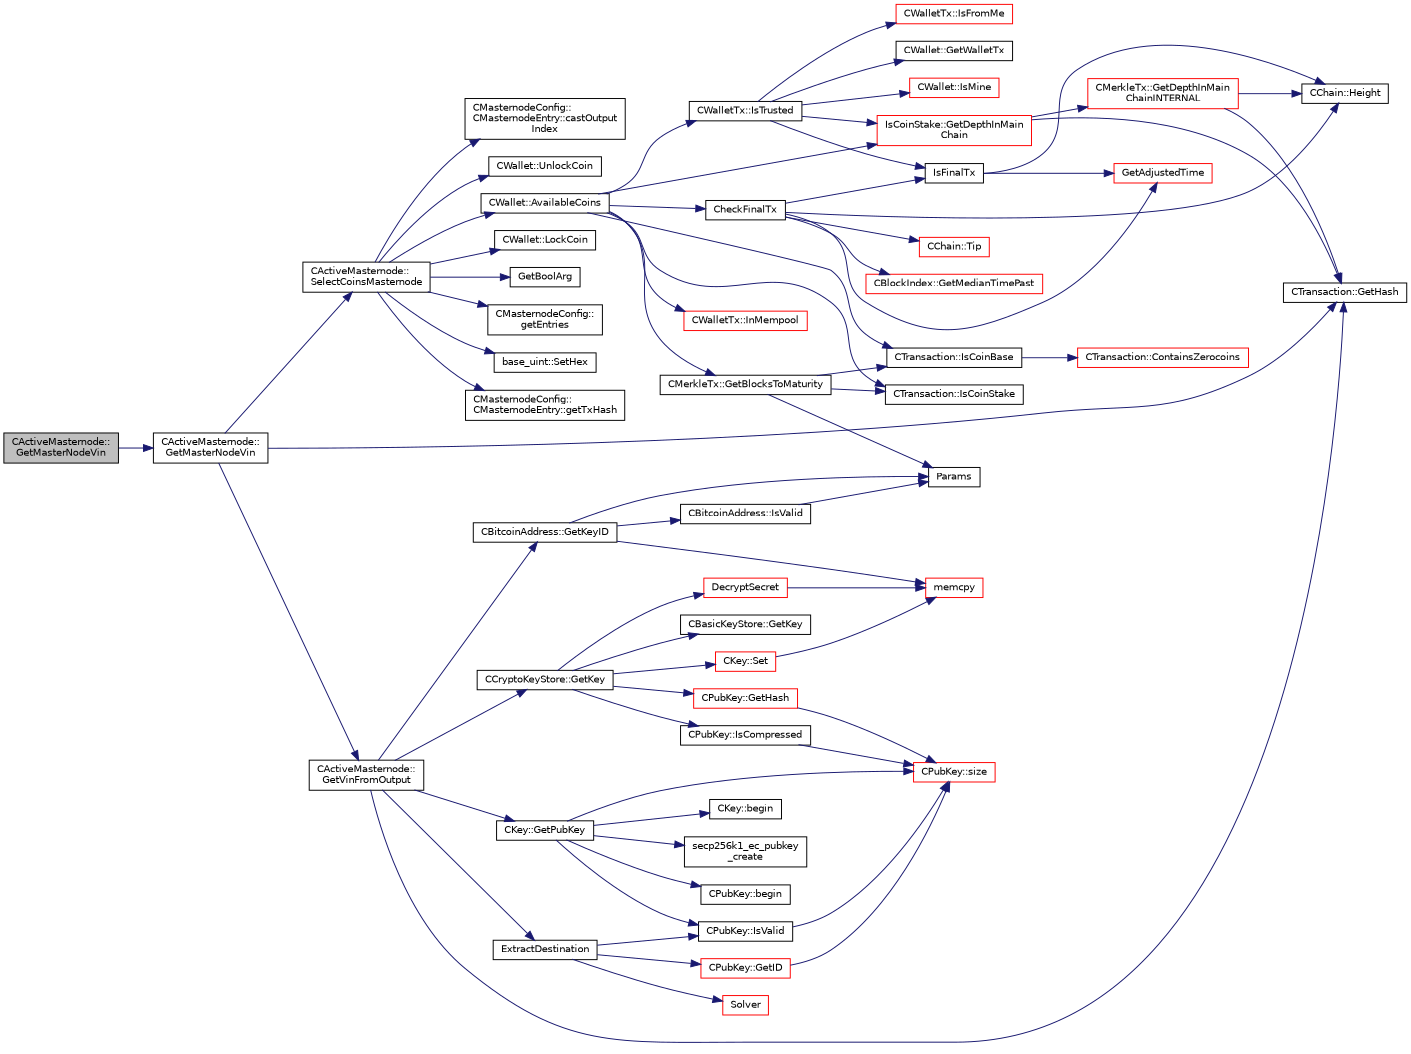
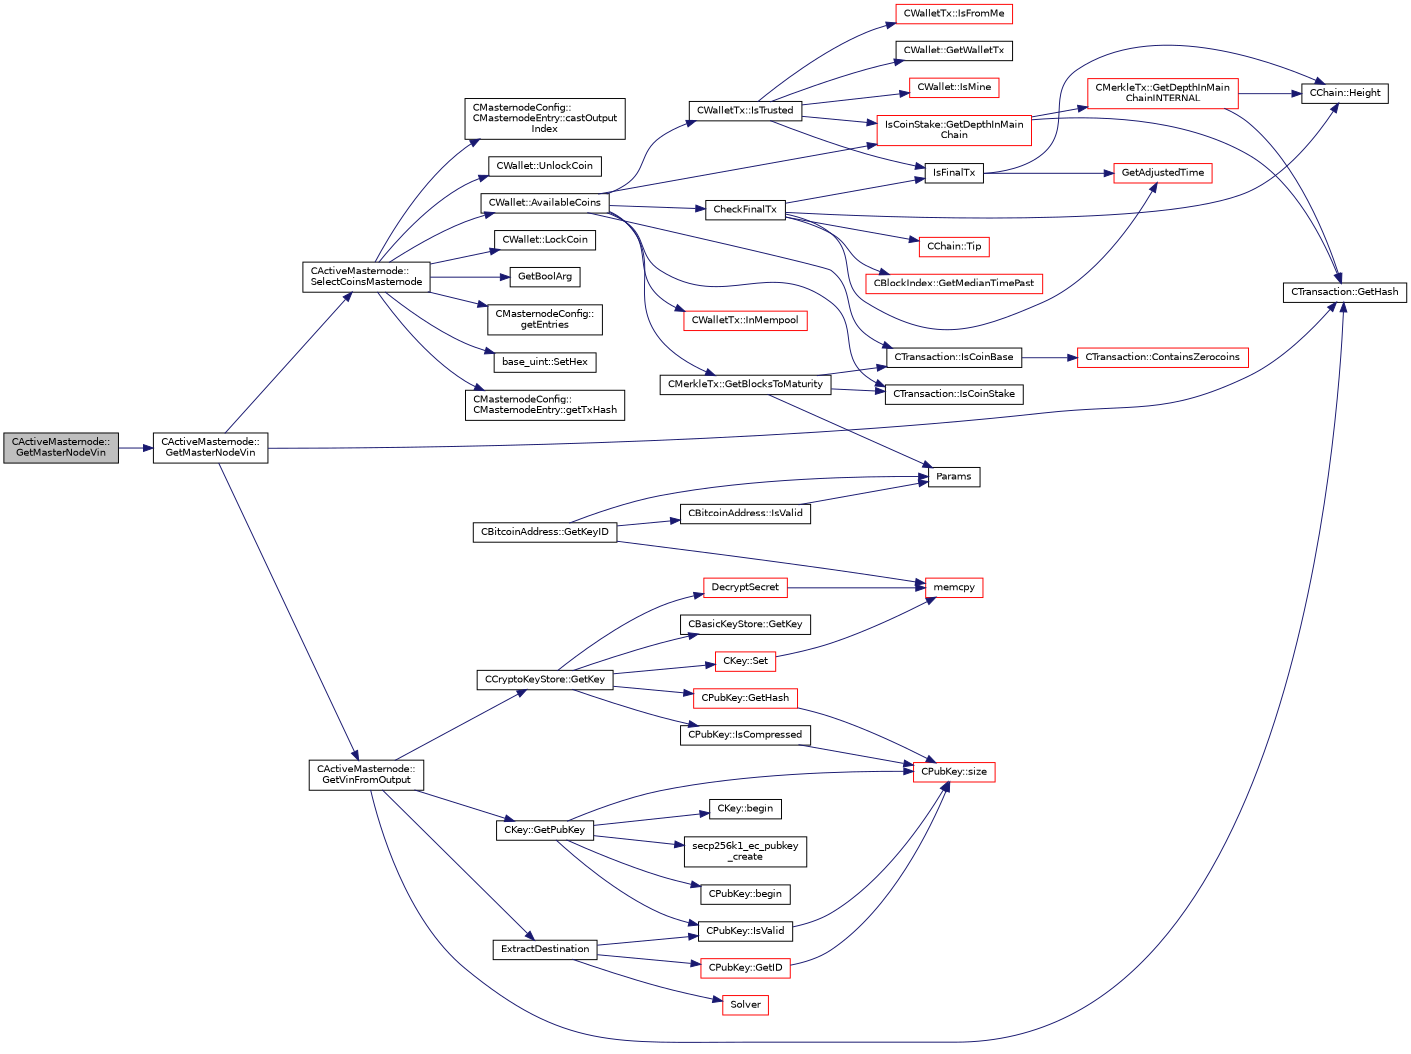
(455, 655) -> none
